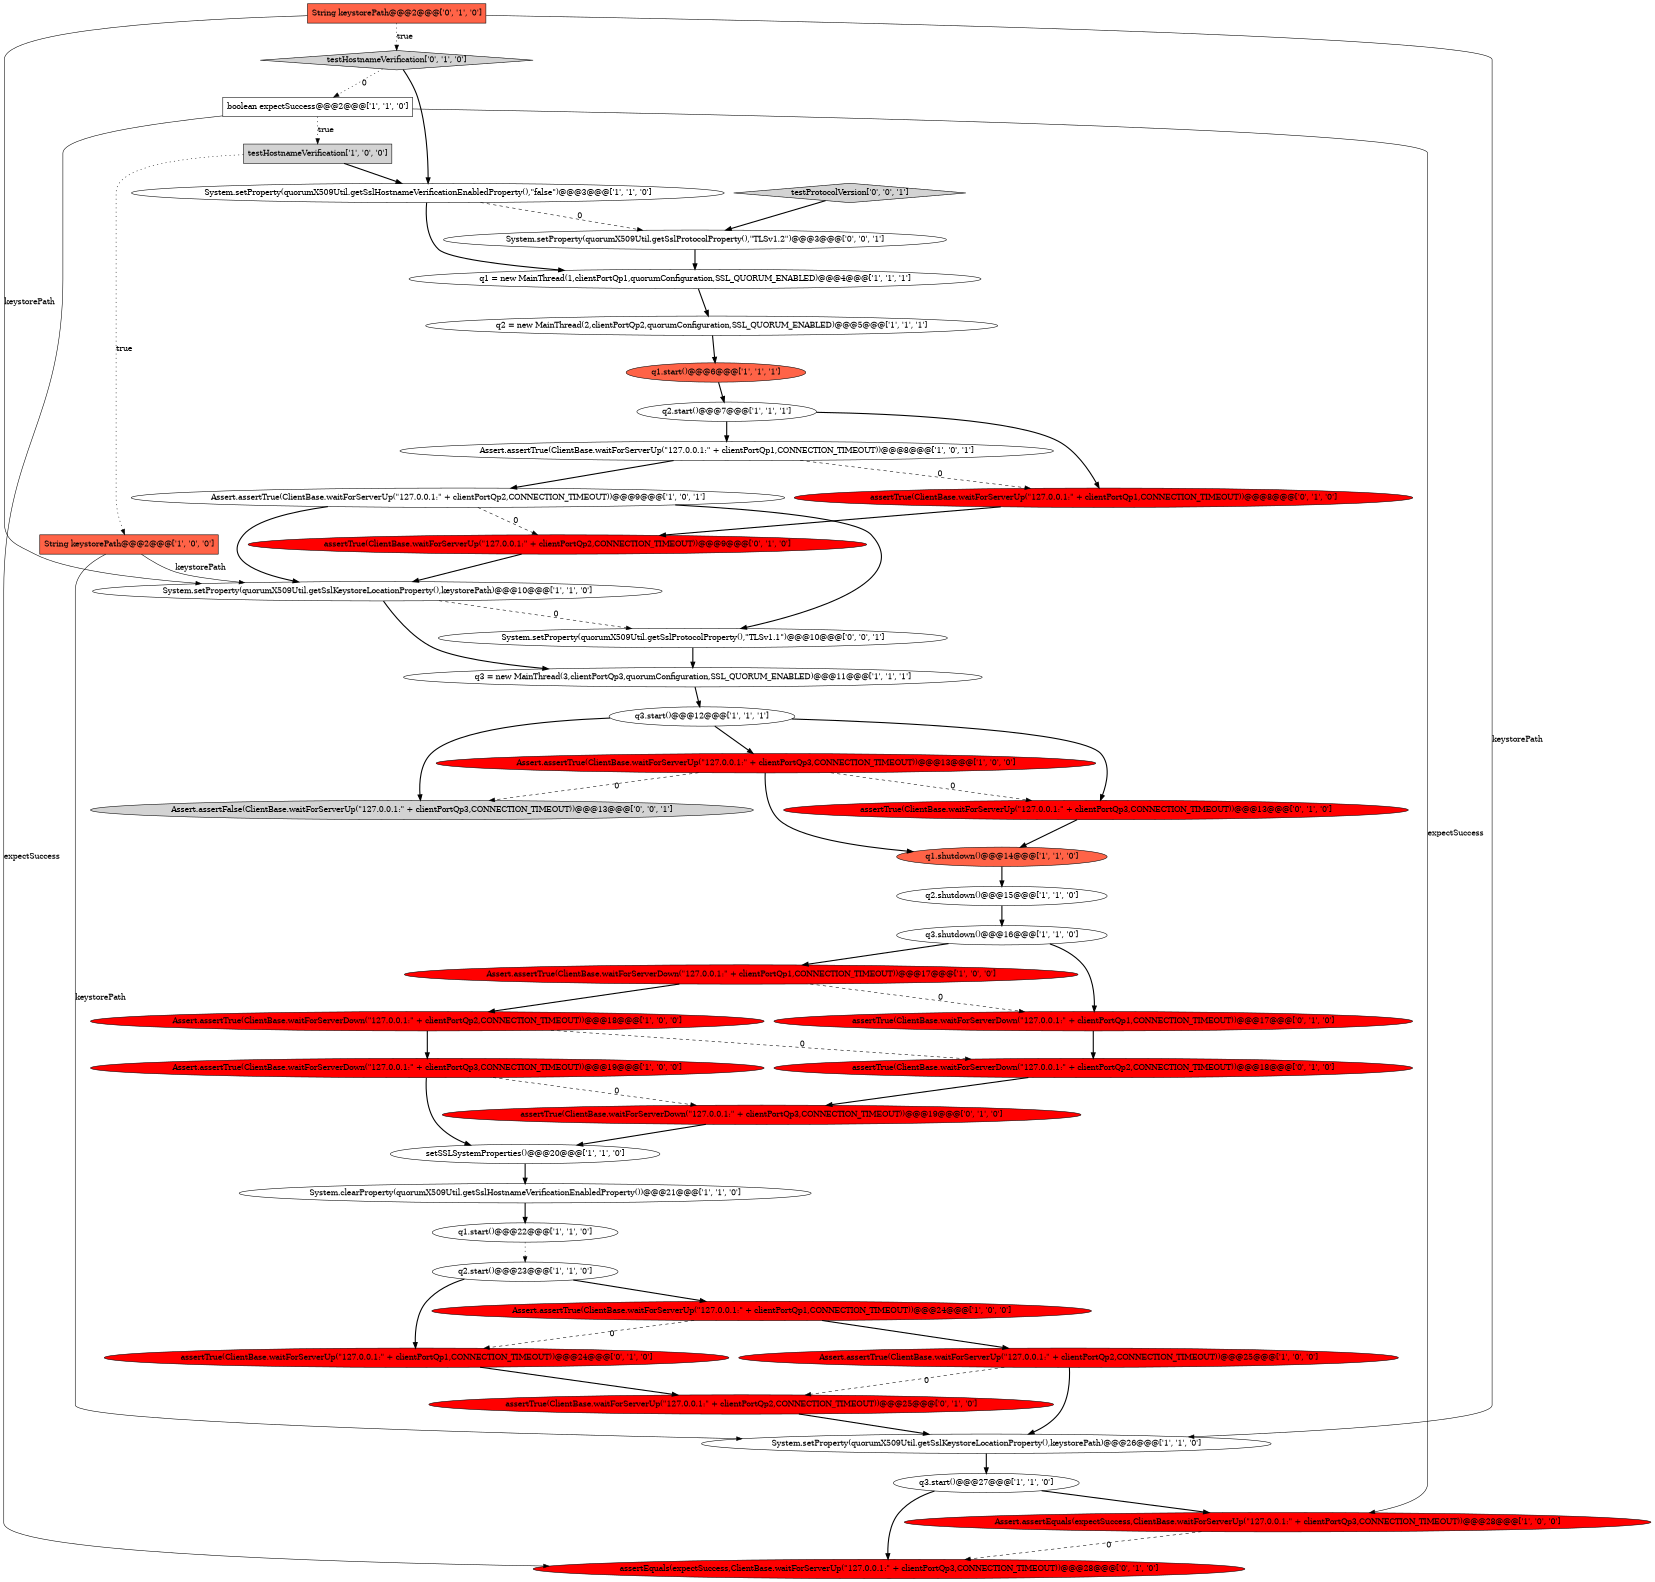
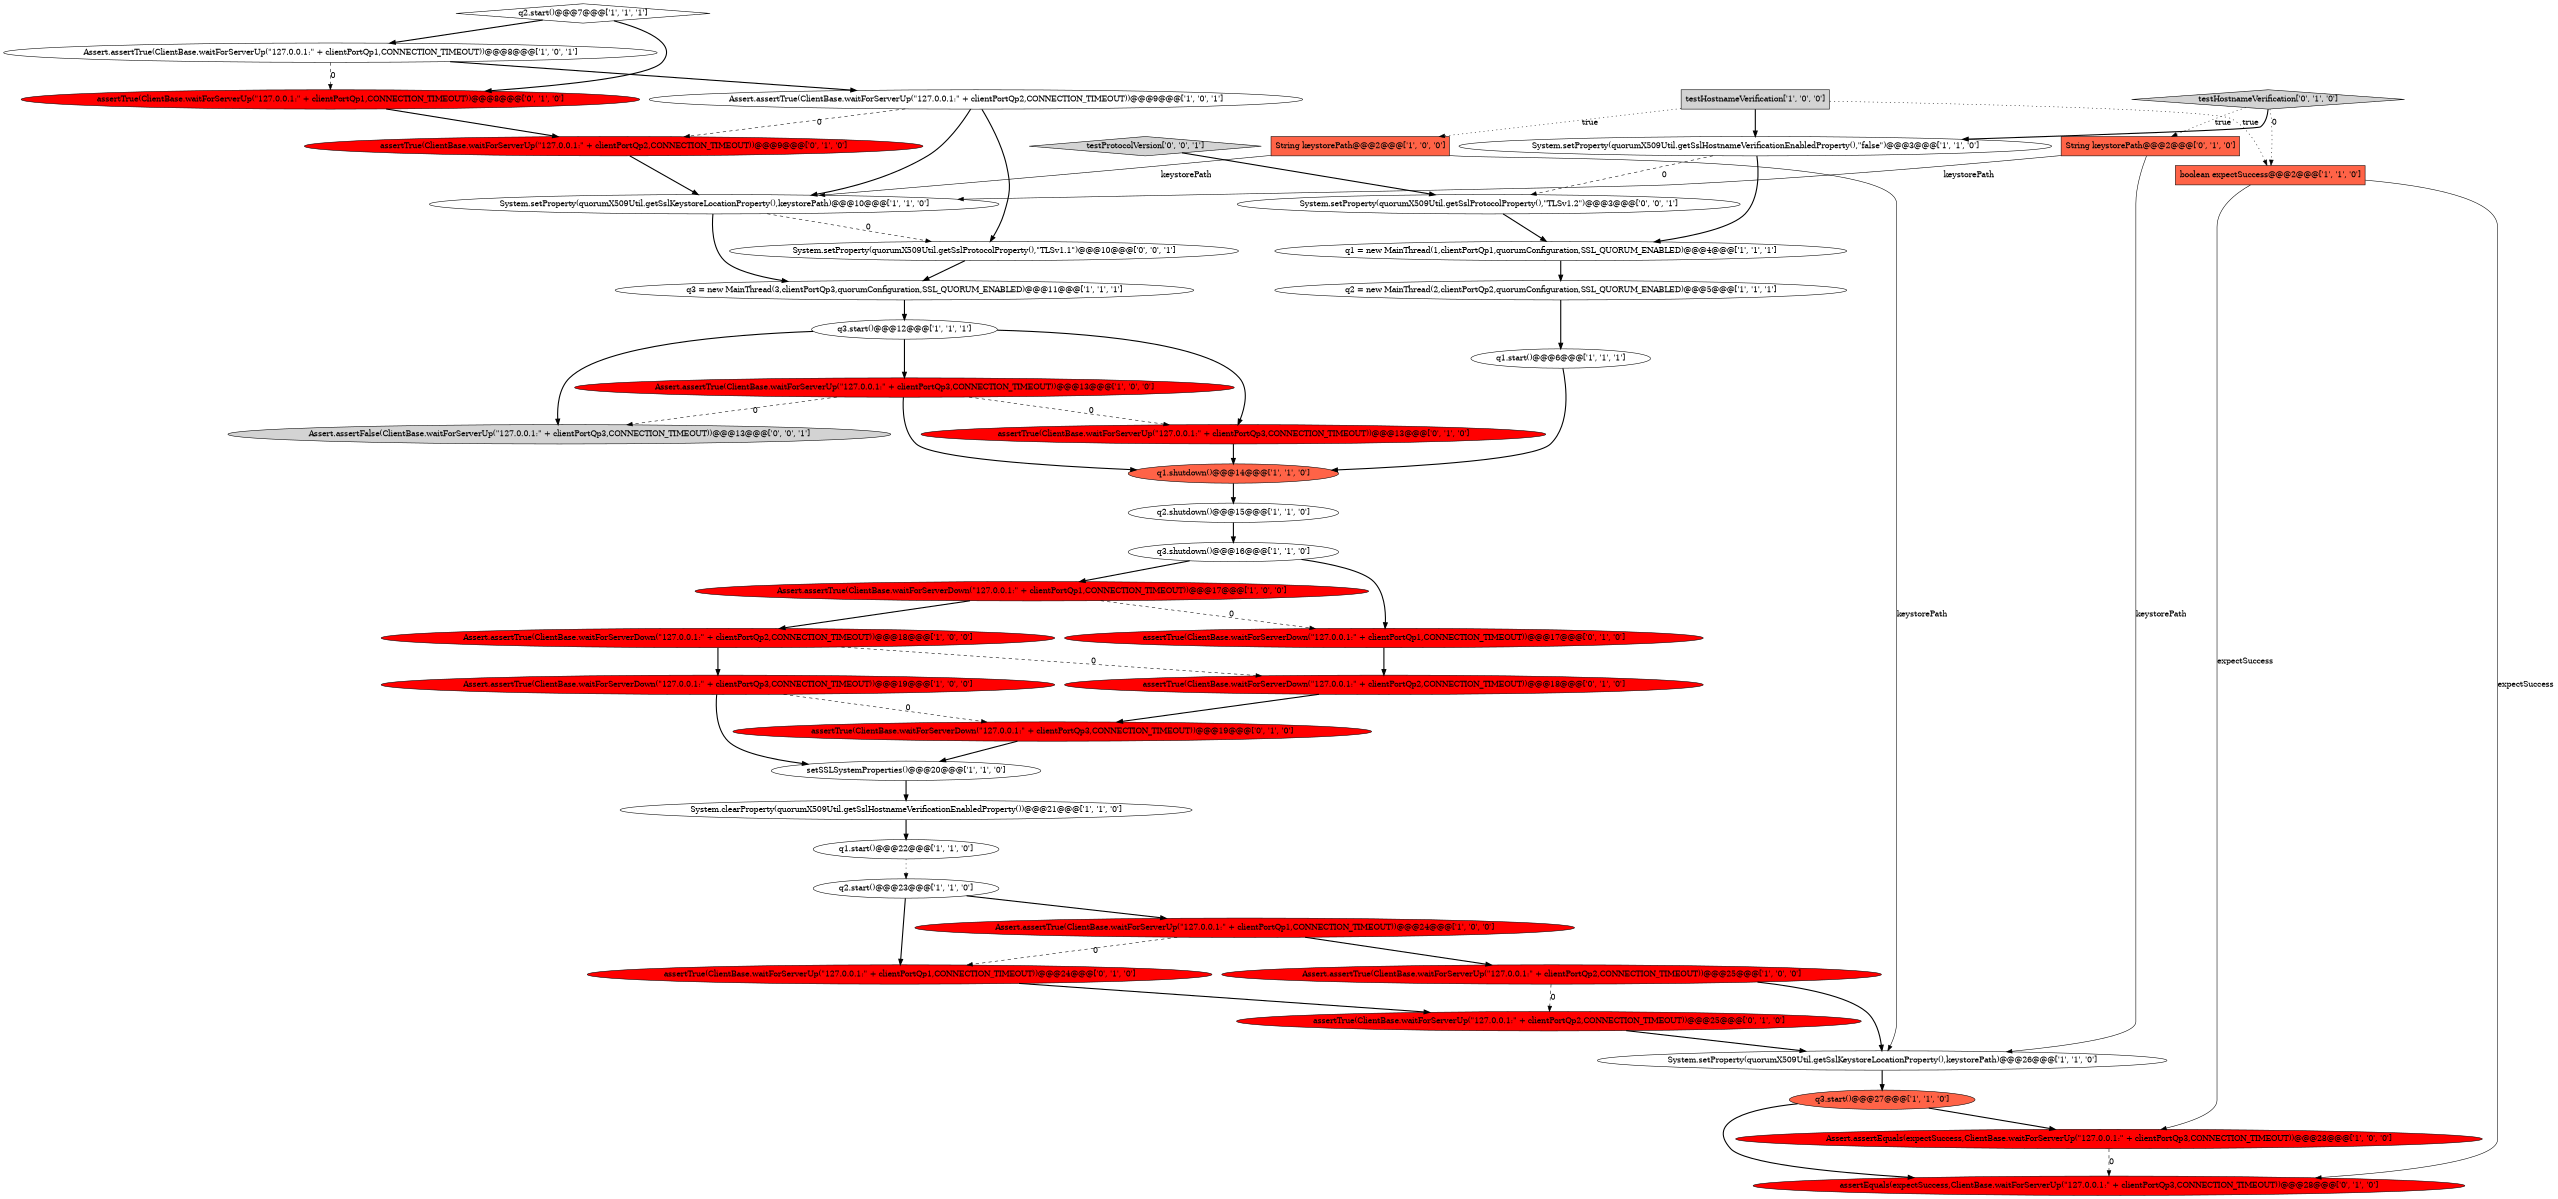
(397, 34) -> (2211, 120)
(318, 107) -> (2270, 175)
(318, 128) -> (2058, 107)
(716, 372) -> (1561, 359)
(721, 390) -> (1485, 459)
(727, 412) -> (583, 13)
(986, 1483) -> (1882, 1100)
